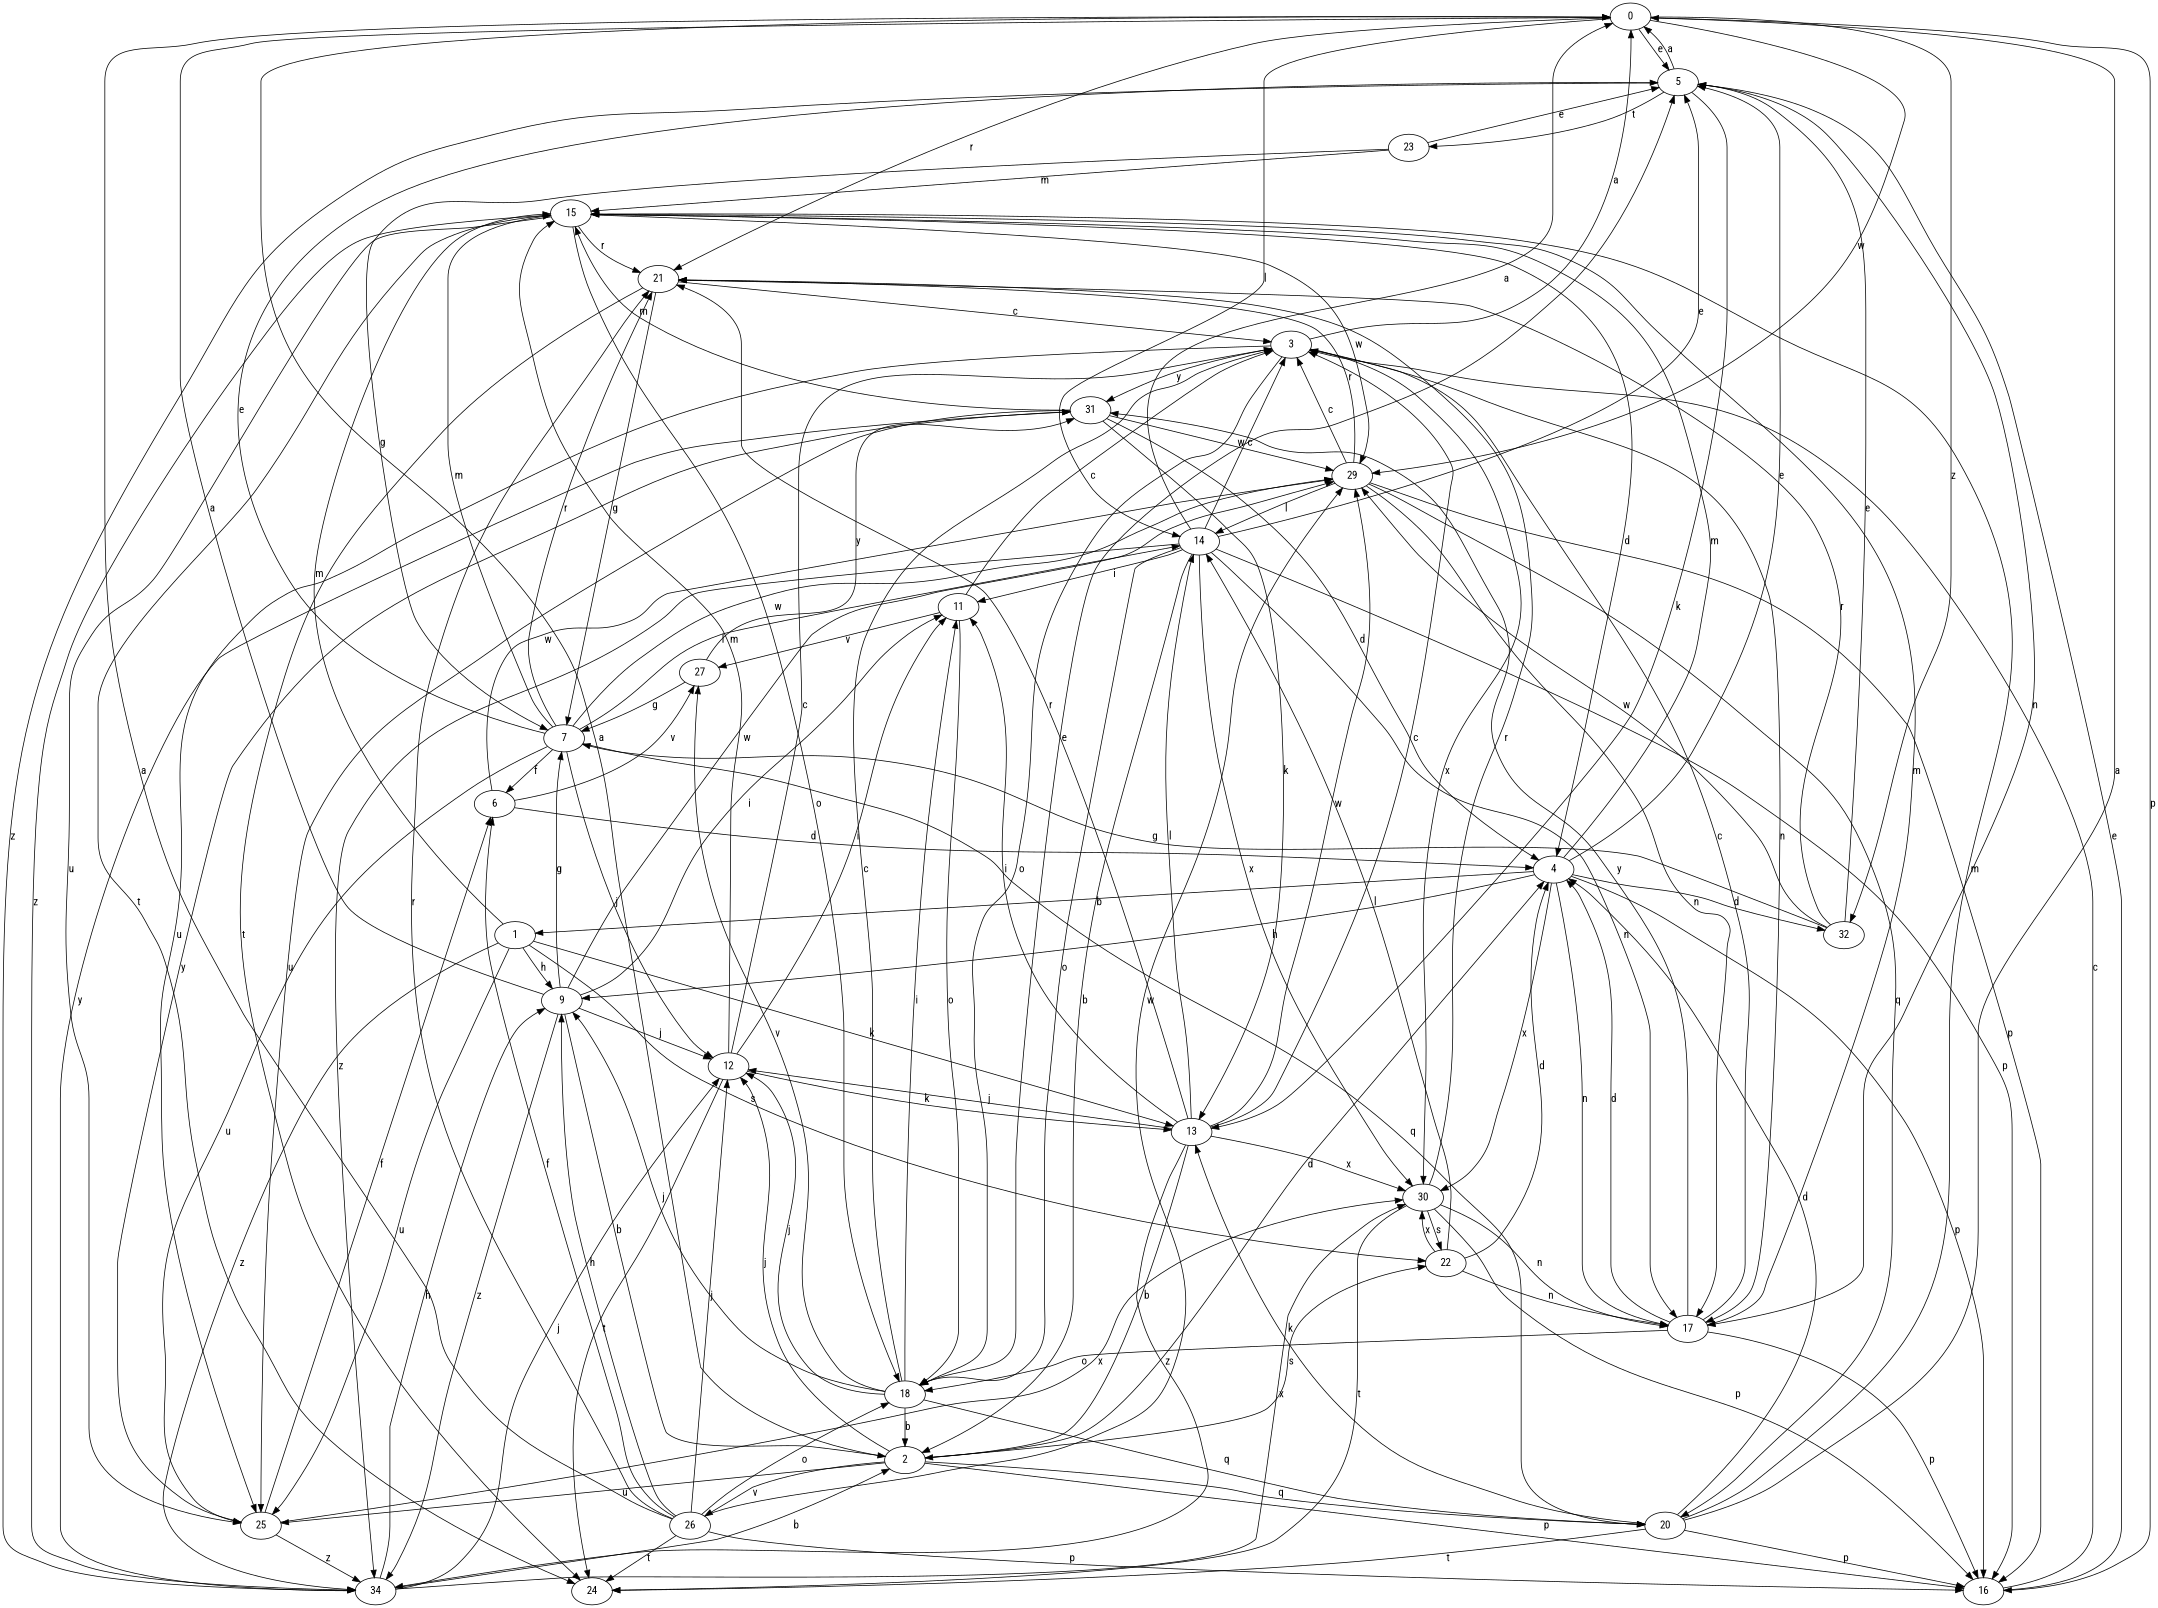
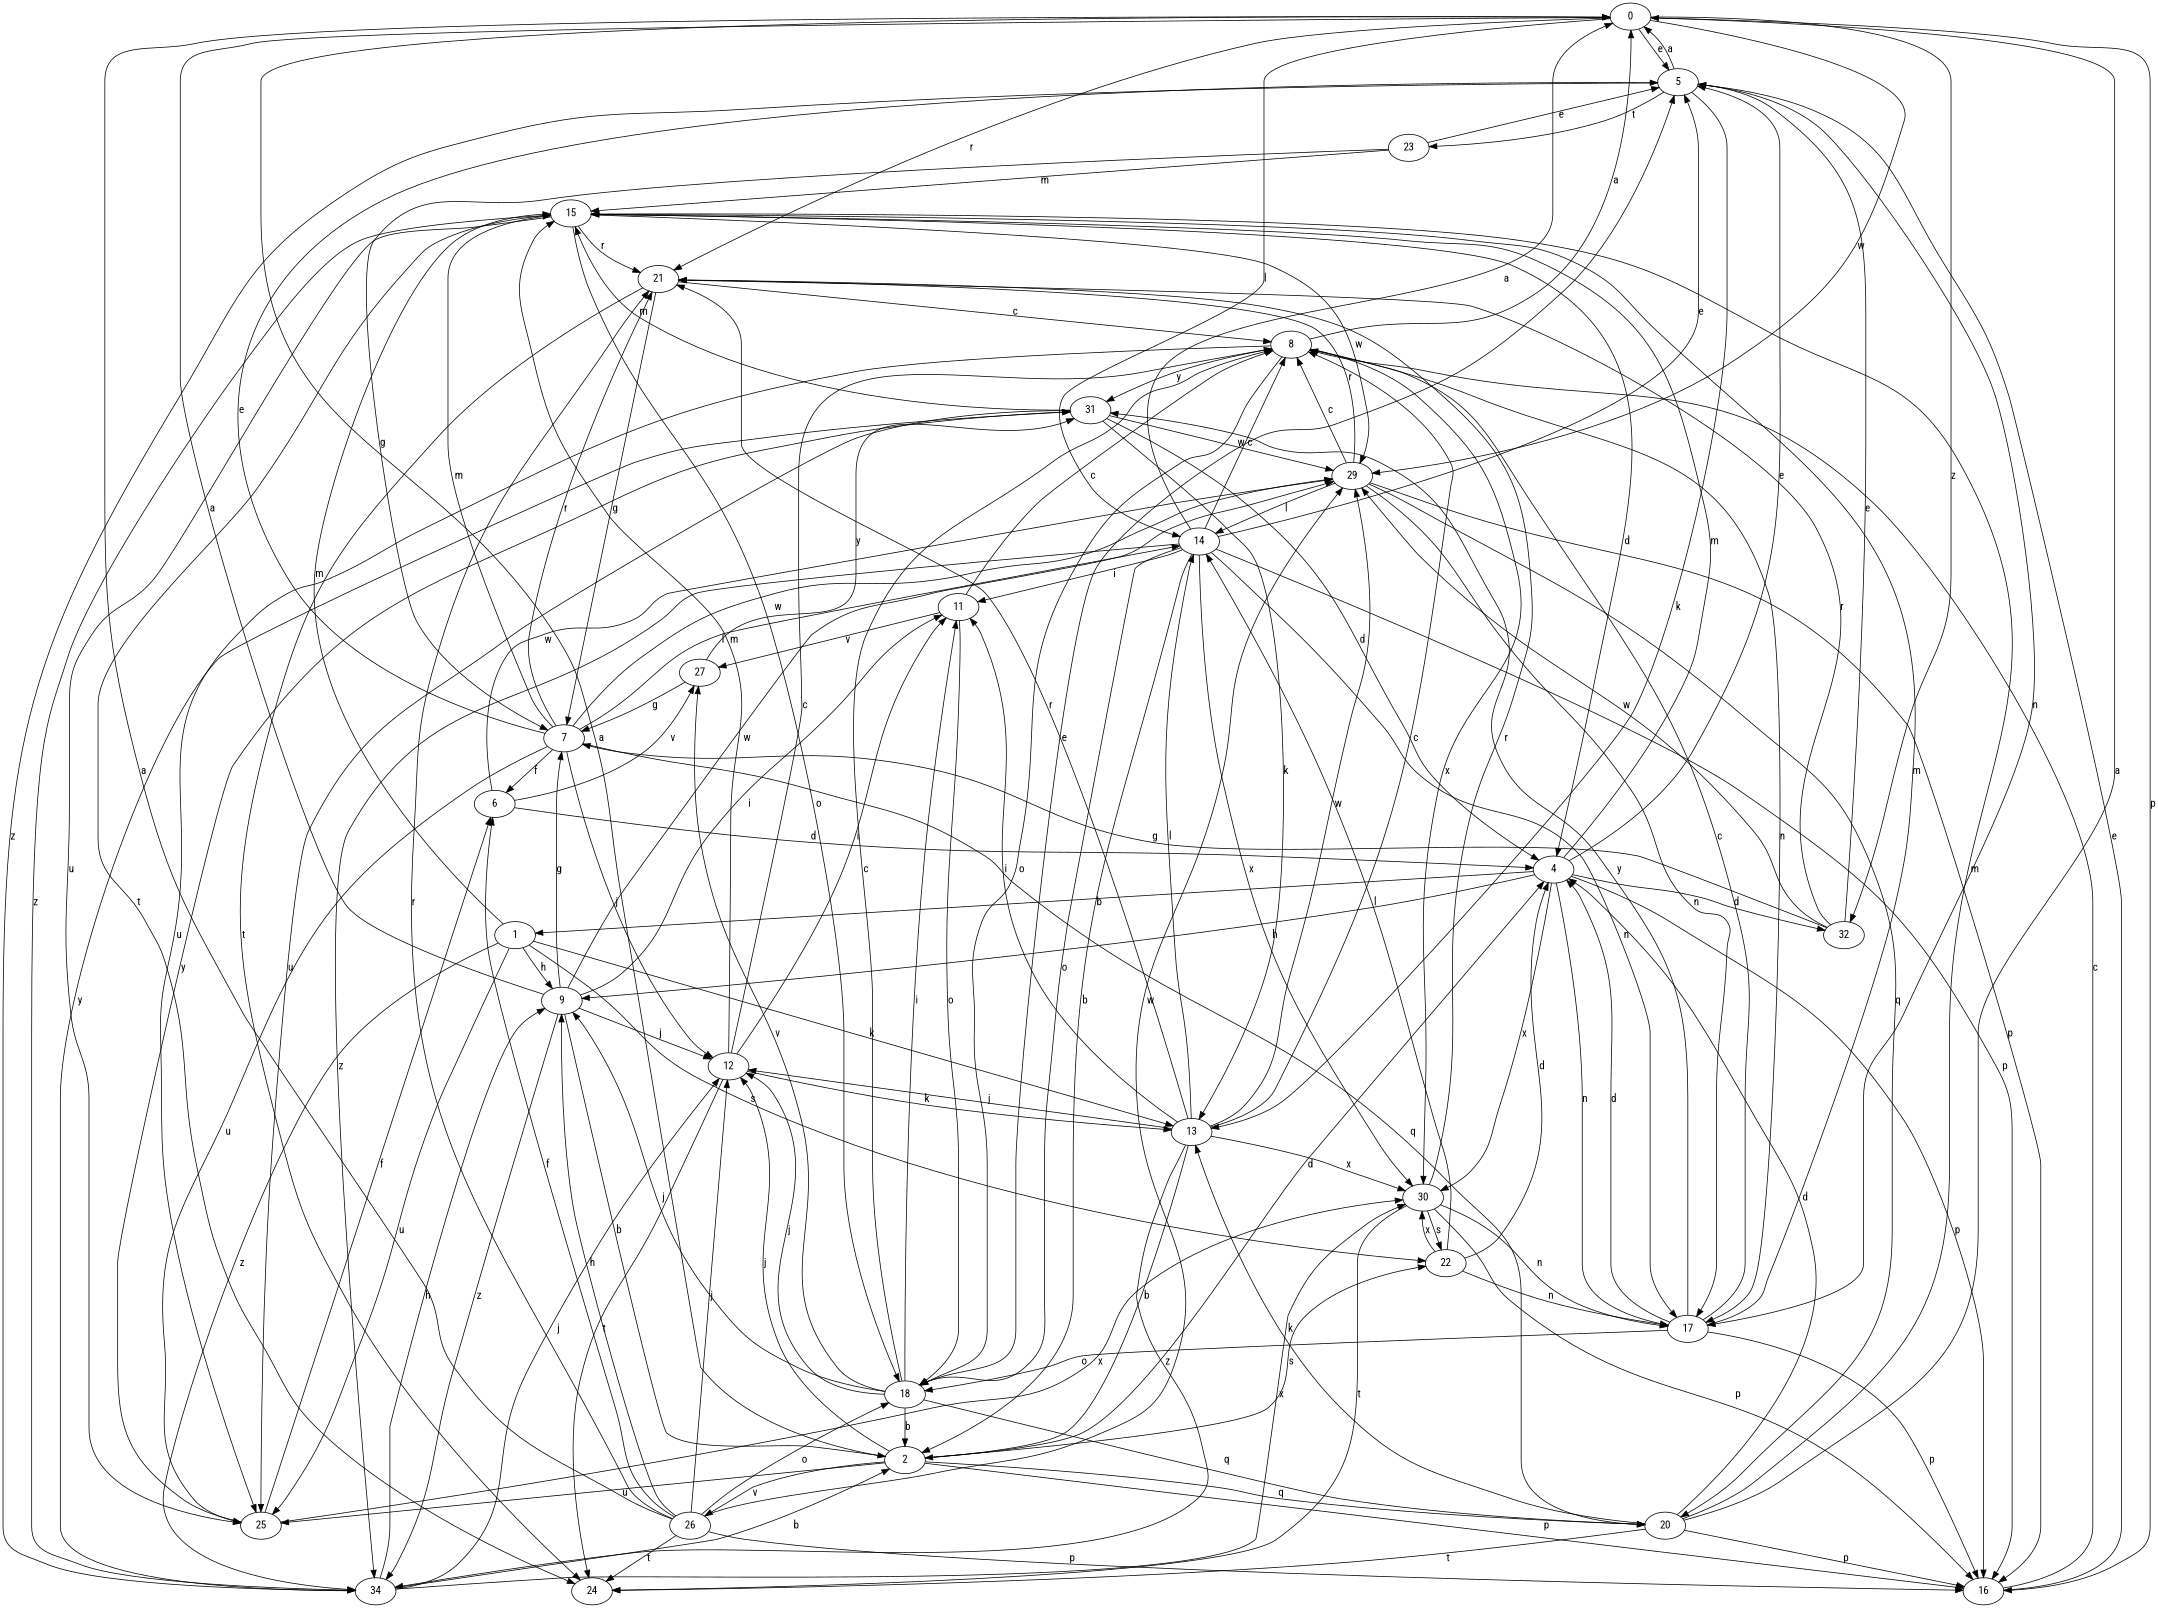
(1291, 345) -> (1291, 345)
(315, 1557) -> none
